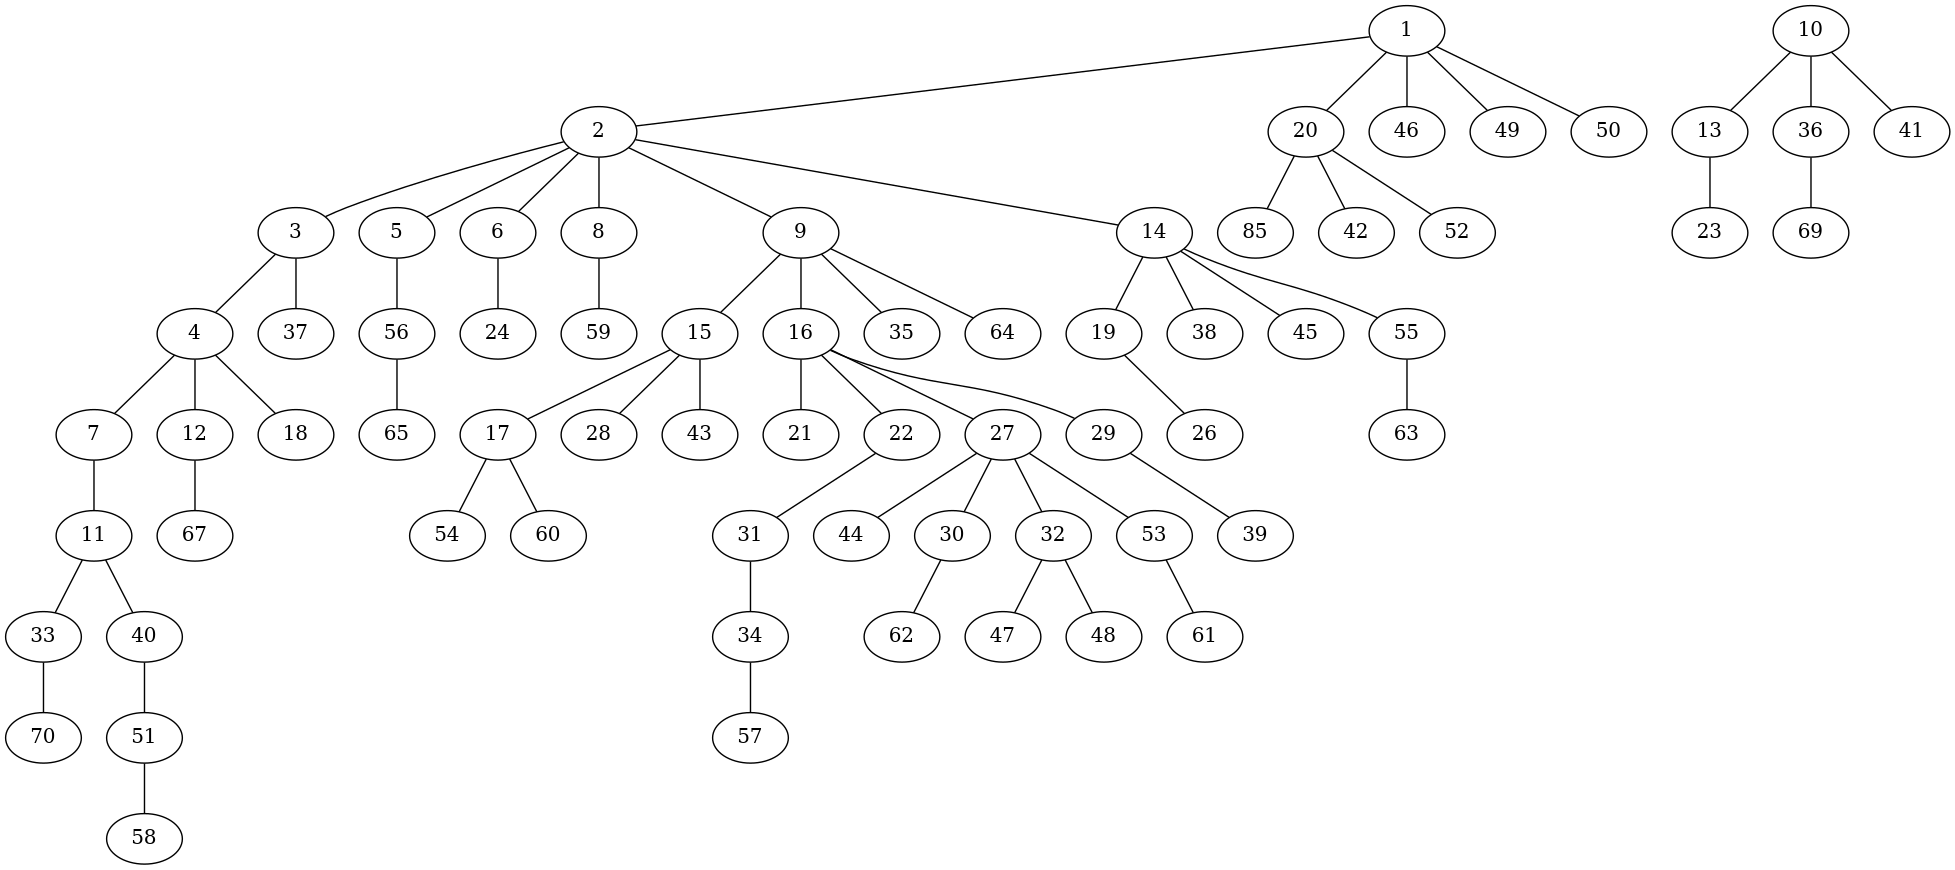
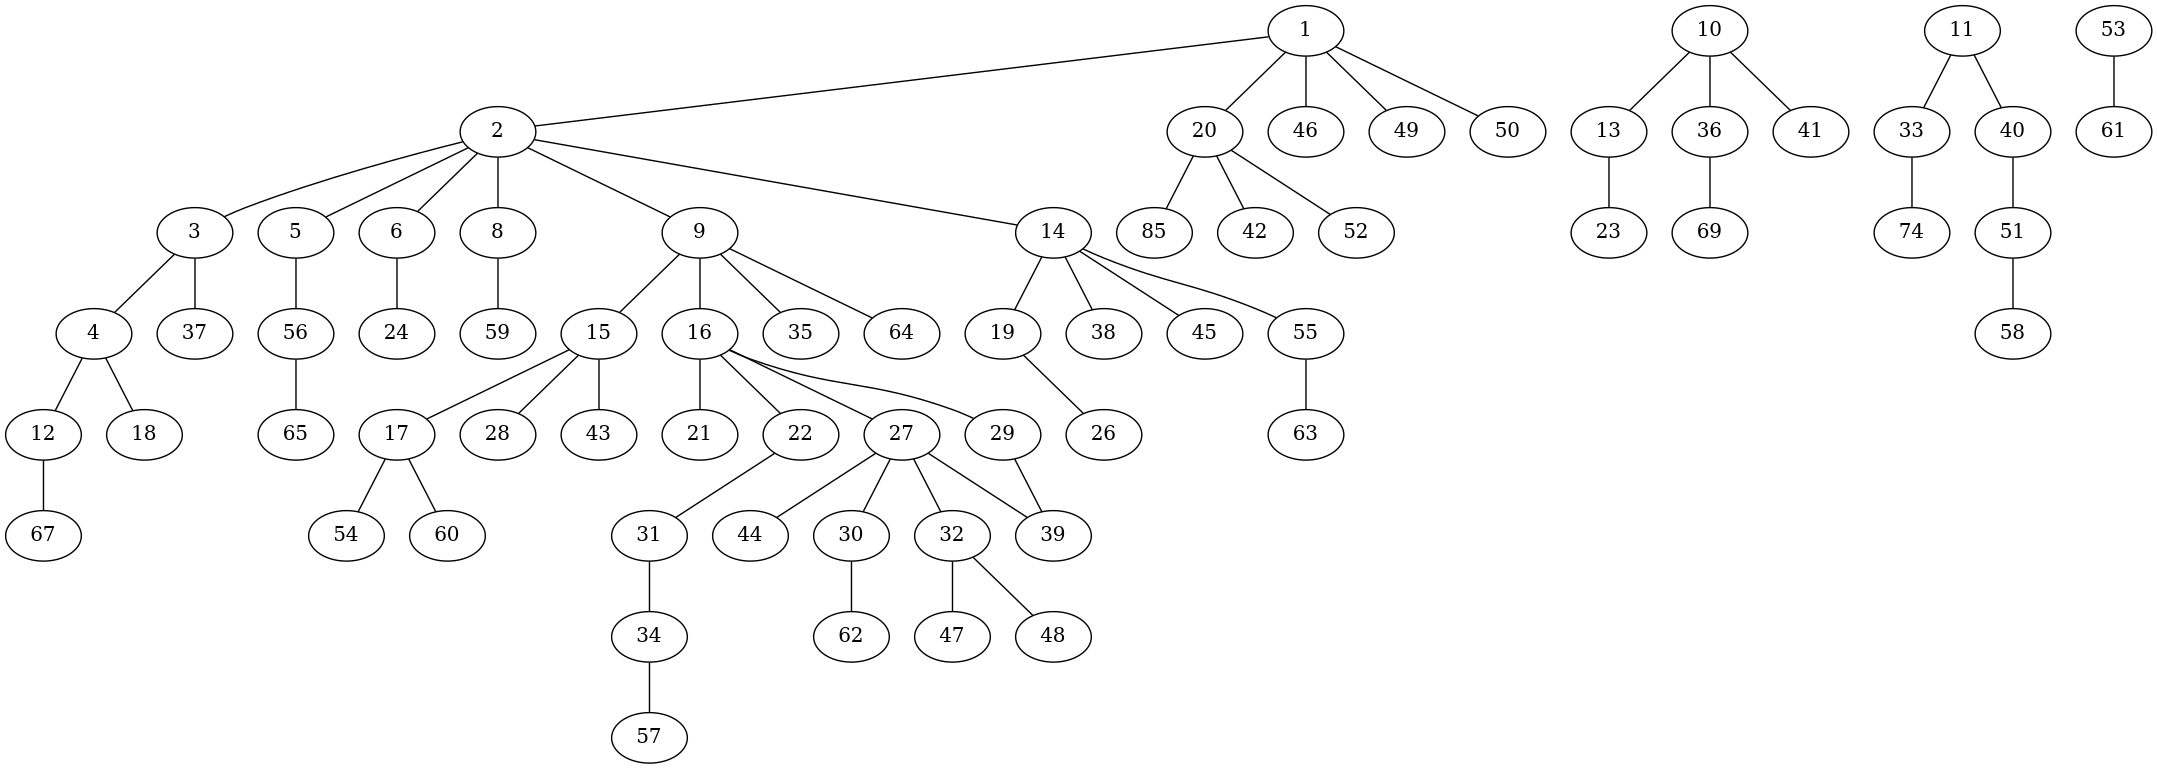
(94, 435) -> none
(1079, 485) -> (978, 485)
(43, 738) -> (1912, 233)
